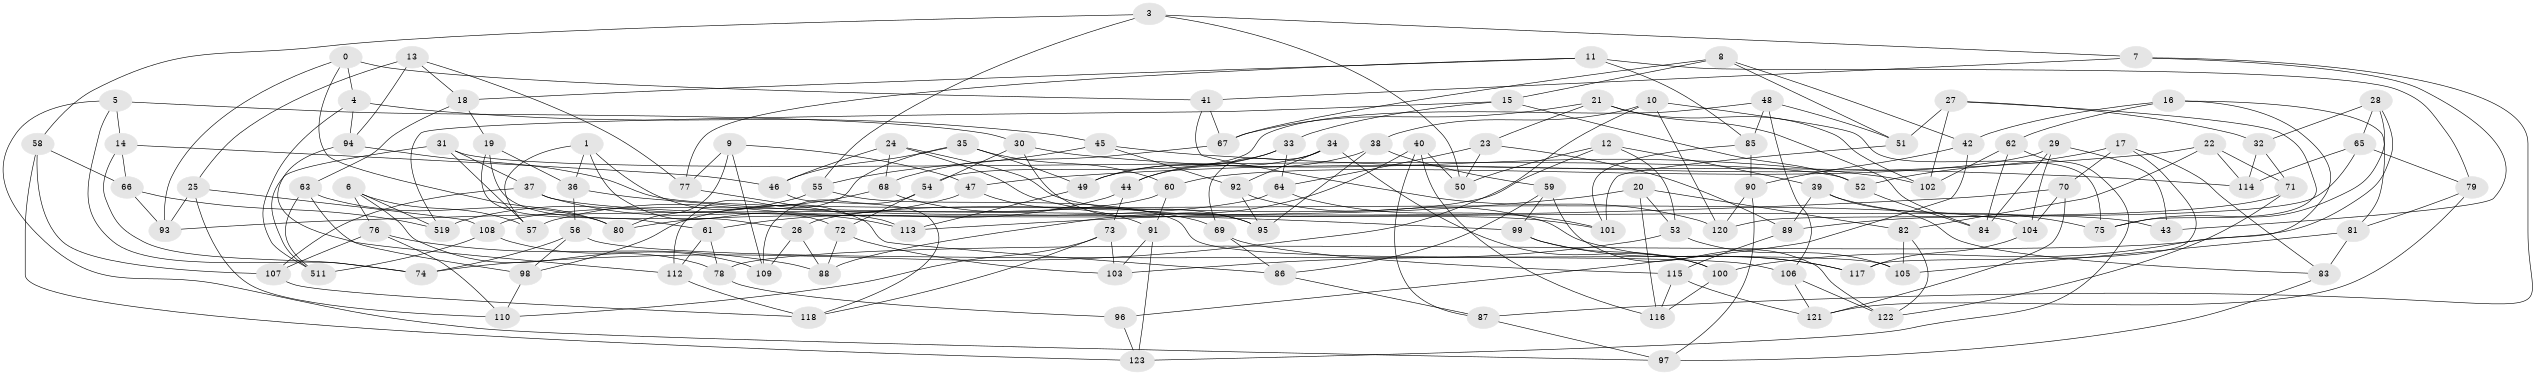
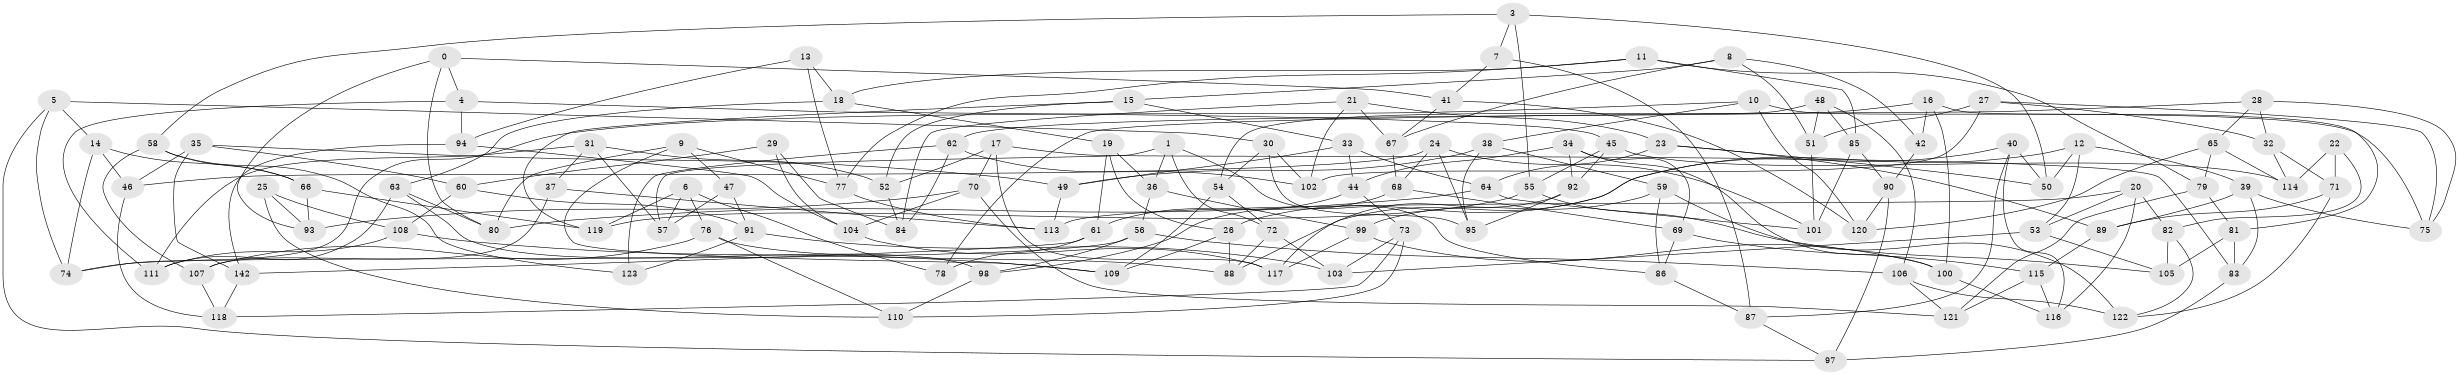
(288, 104) -> none
(1591, 169) -> none
(442, 231) -> (596, 231)
(2166, 231) -> none
(319, 274) -> (152, 274)
(675, 274) -> (242, 274)
(1121, 318) -> none
